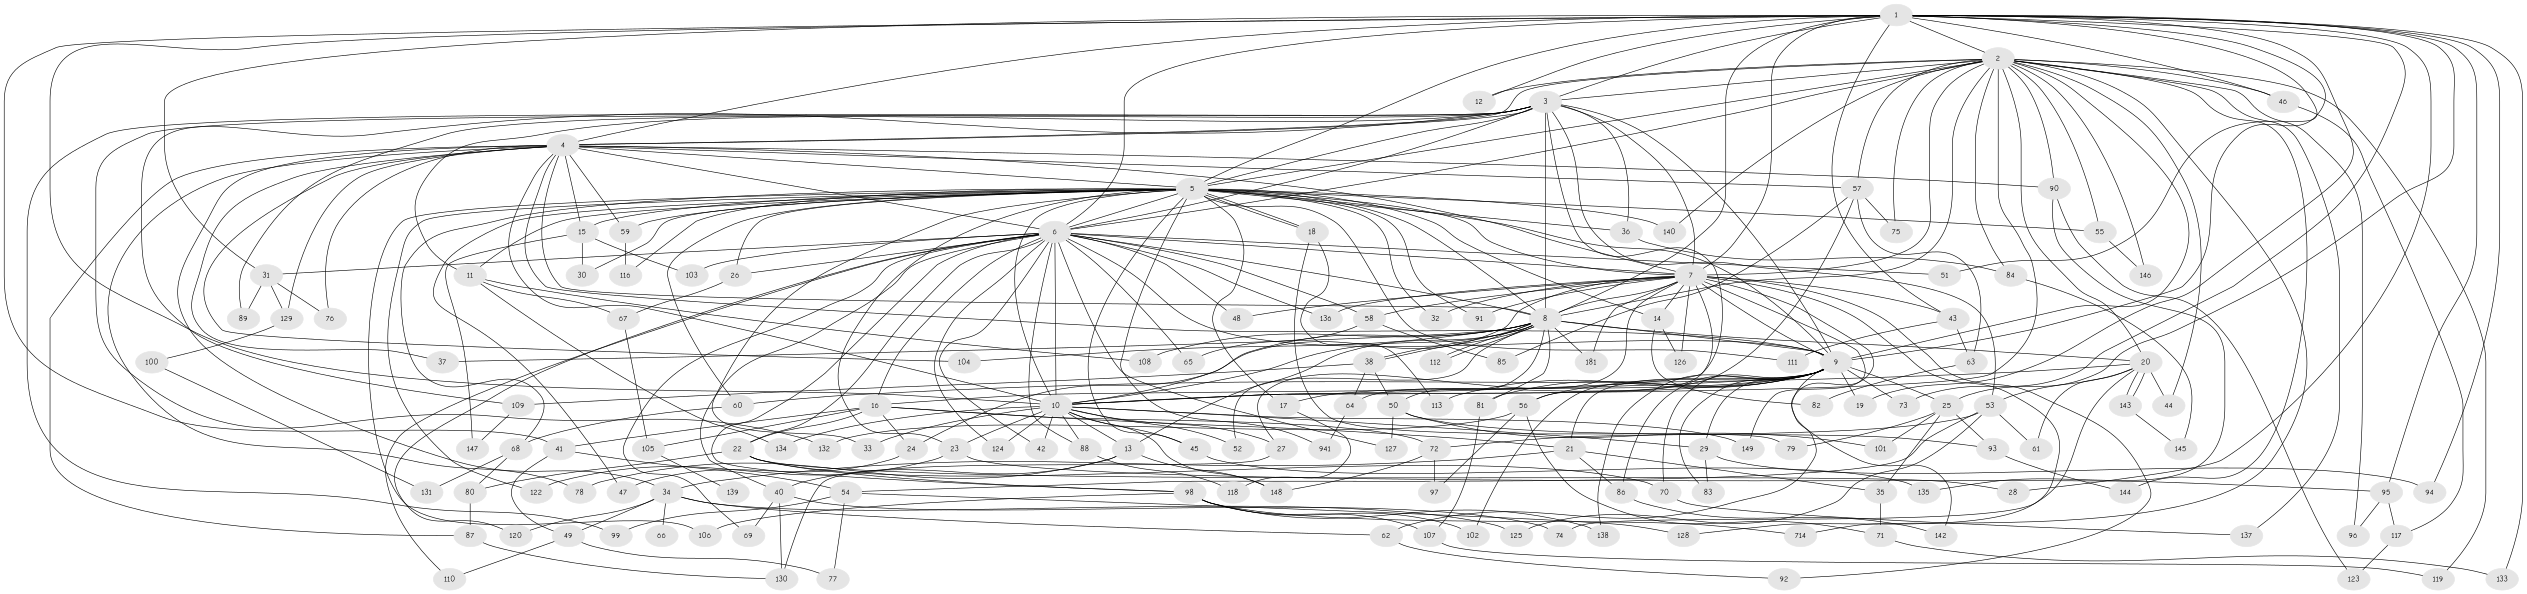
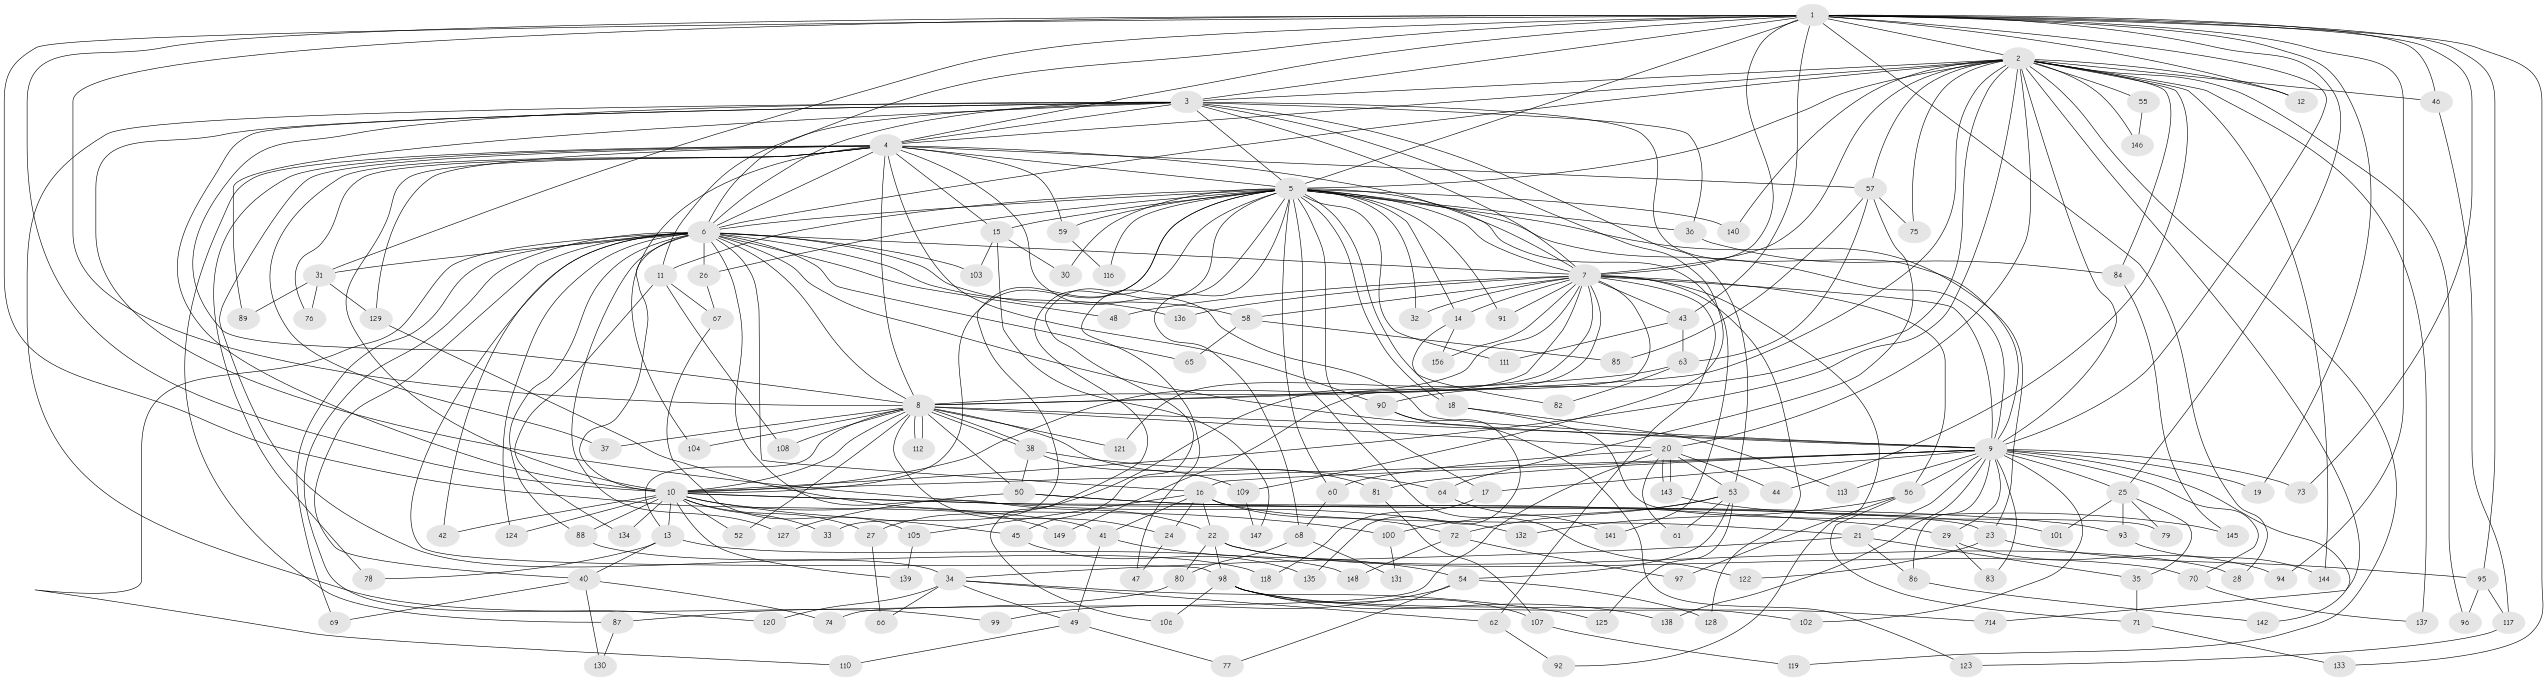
(1646, 208) -> none
(1385, 215) -> (1302, 394)
(1945, 275) -> none
(1591, 362) -> (1120, 449)
(1681, 362) -> (1438, 362)
(1325, 449) -> (1611, 536)
(1165, 453) -> (738, 555)
(985, 466) -> (876, 581)
none -> (1561, 514)
